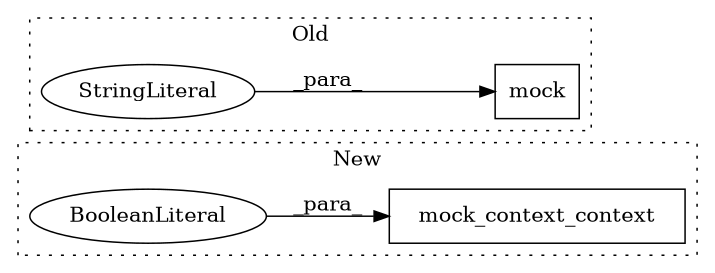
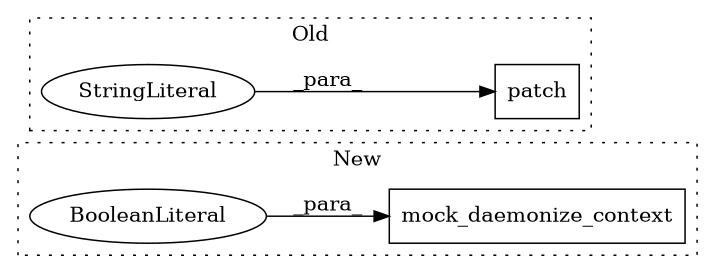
(537, 92) -> (537, 92)
(537, 216) -> (537, 216)
